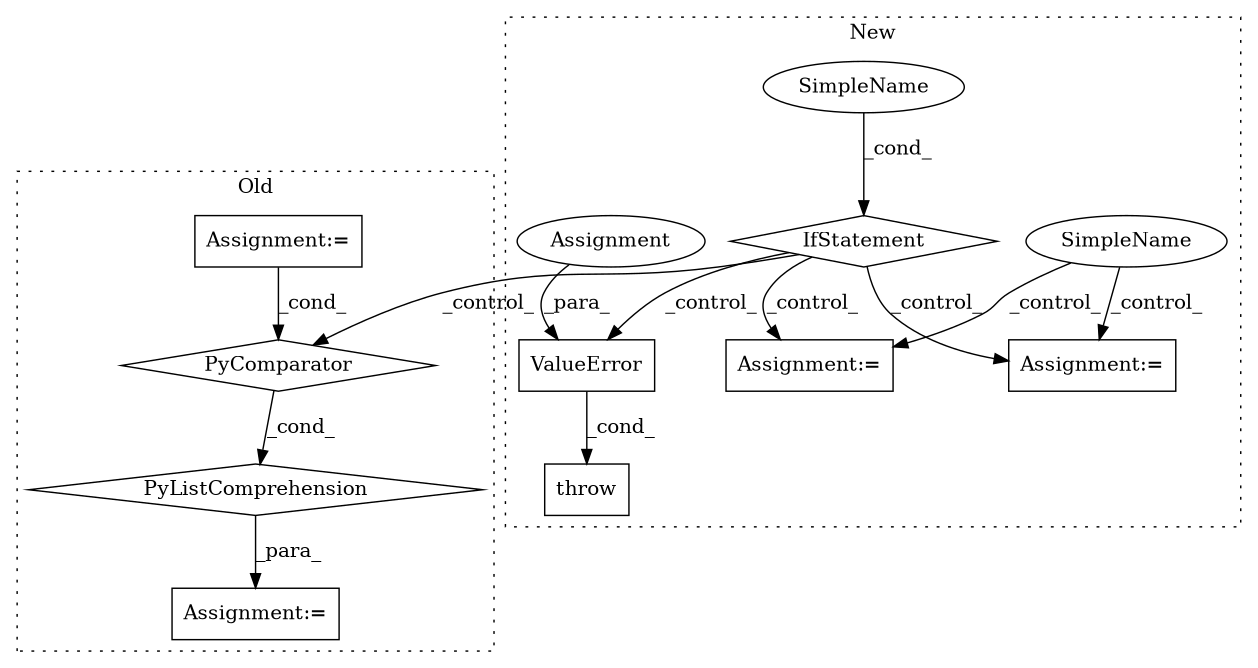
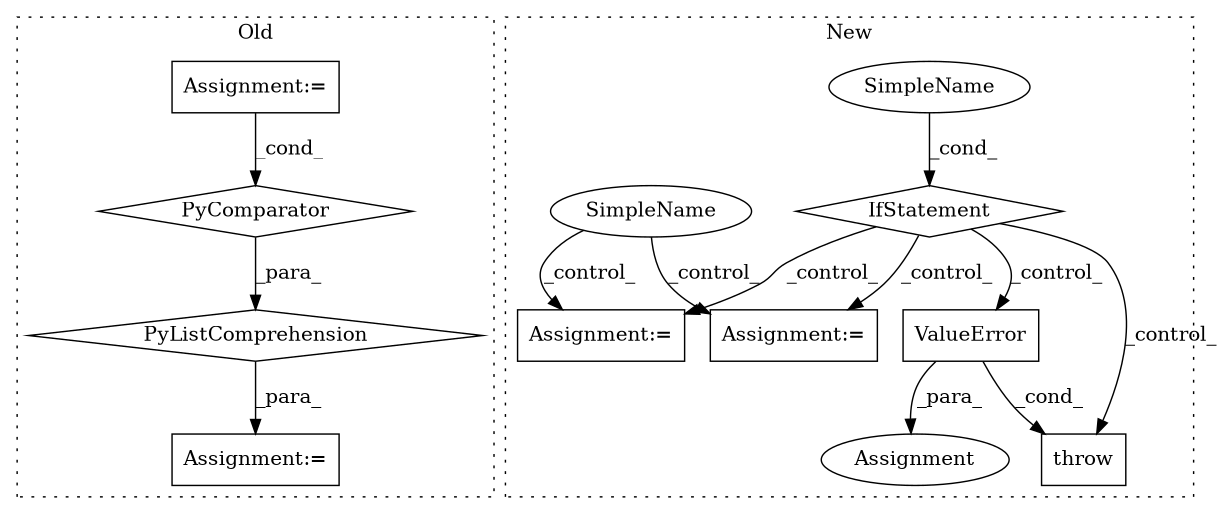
(582, 274) -> (1119, 284)
(544, 293) -> (916, 387)
(301, 428) -> (288, 273)
